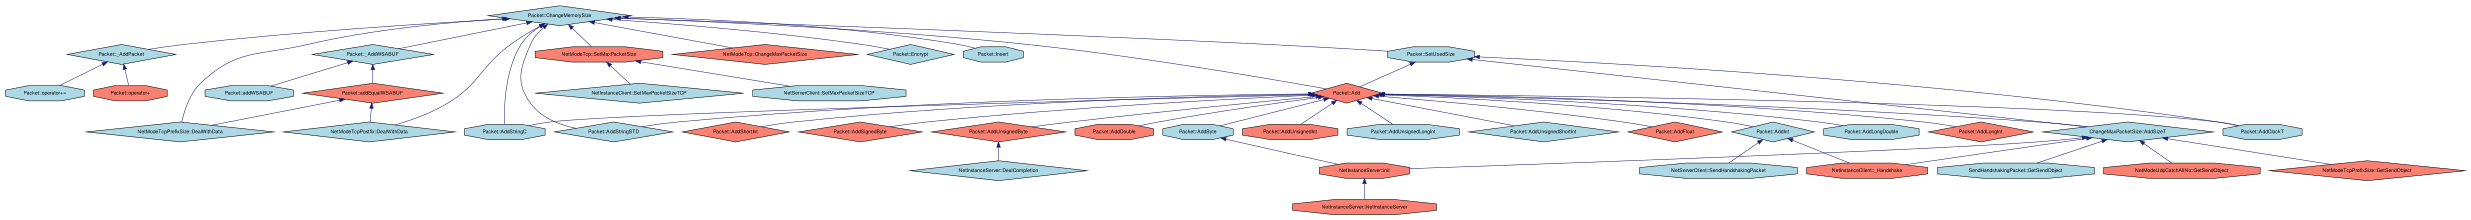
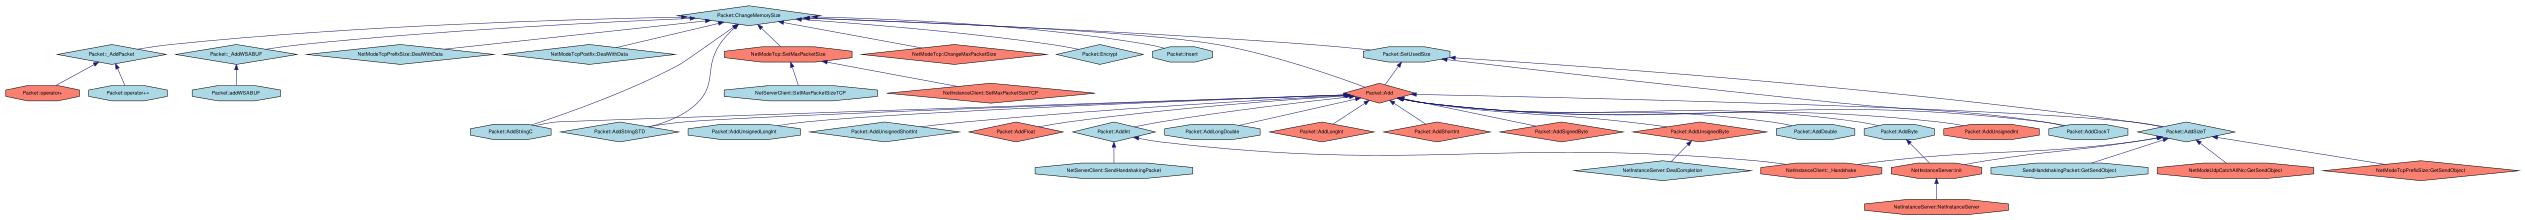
(373, 93) -> none
(639, 93) -> (991, 93)
(1114, 132) -> (1816, 132)
(2128, 132) -> (2186, 132)
